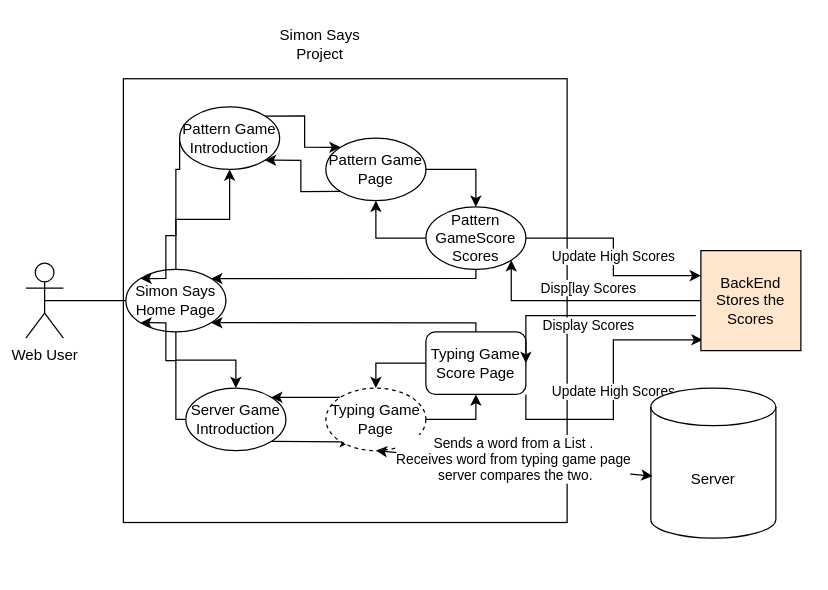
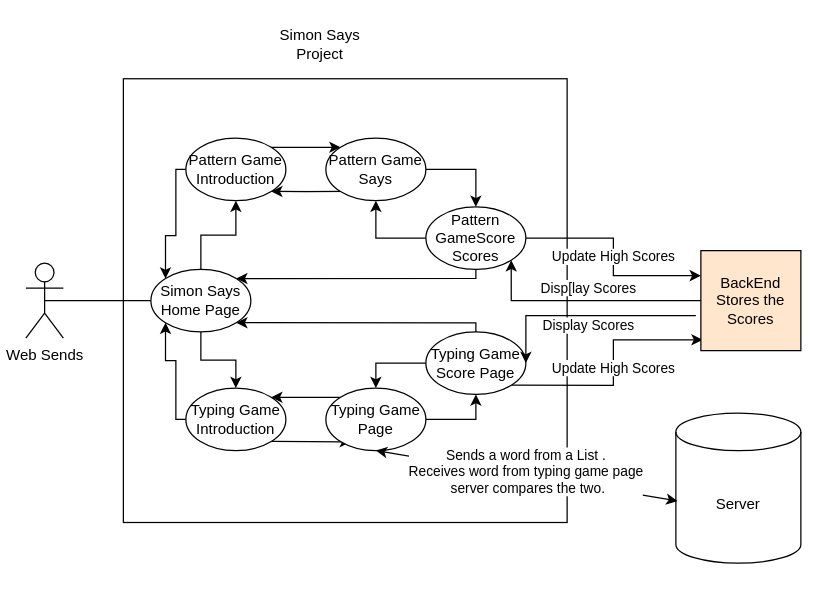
(229, 138) -> (236, 169)
(376, 169) -> (376, 169)
(176, 301) -> (201, 301)
(45, 356) -> (45, 356)
(476, 363) -> (476, 363)
(236, 419) -> (236, 419)
(376, 419) -> (376, 419)
(713, 463) -> (738, 488)
